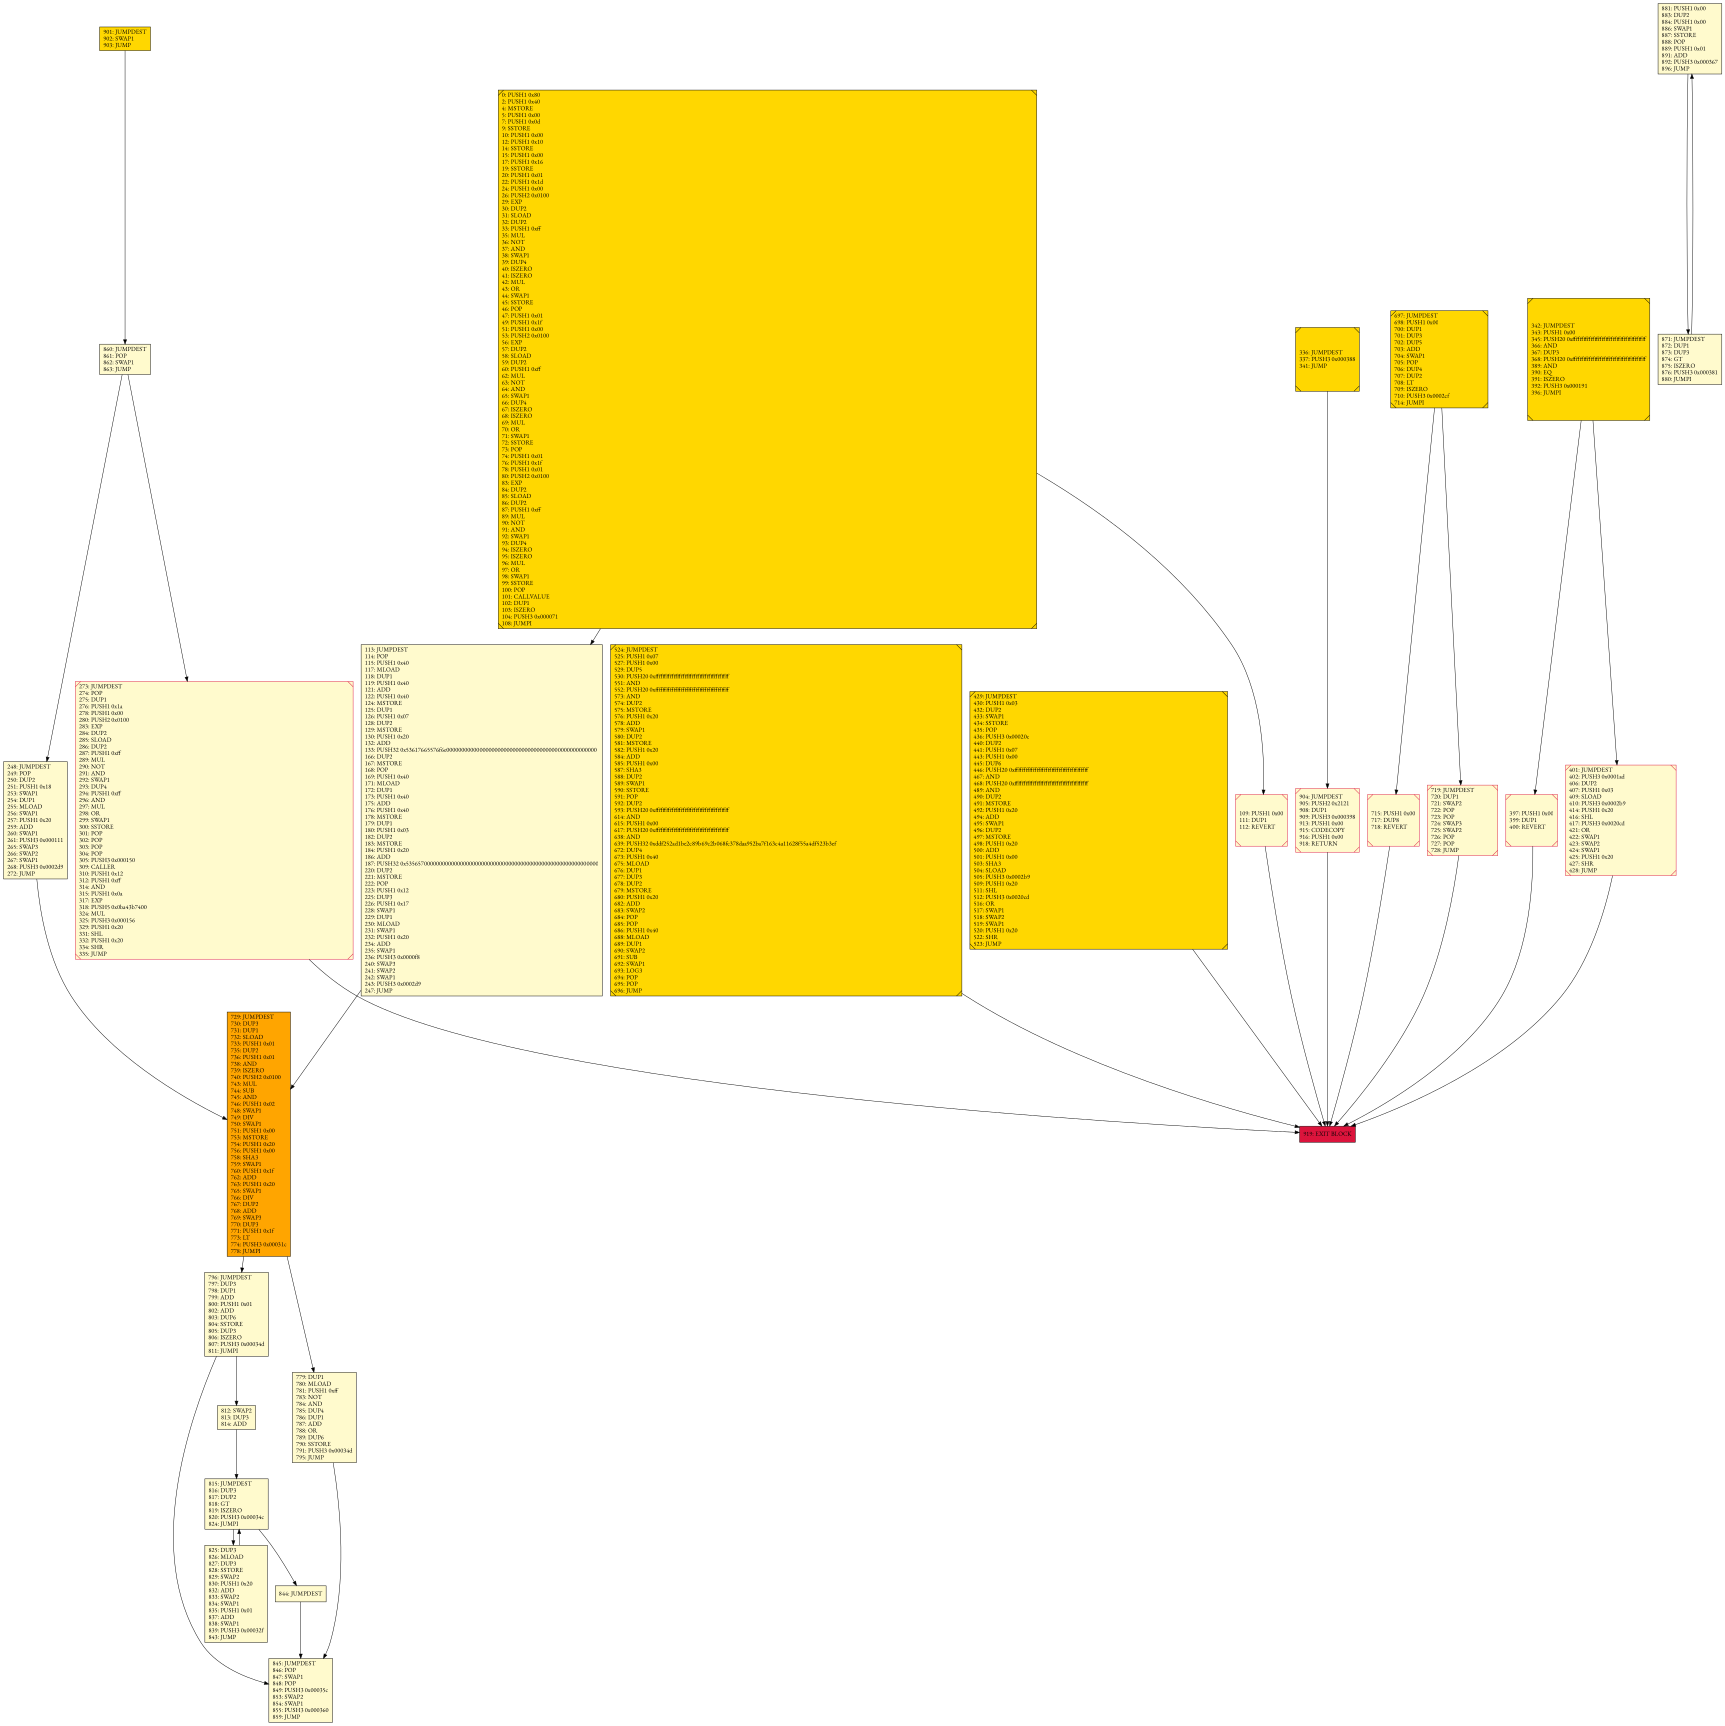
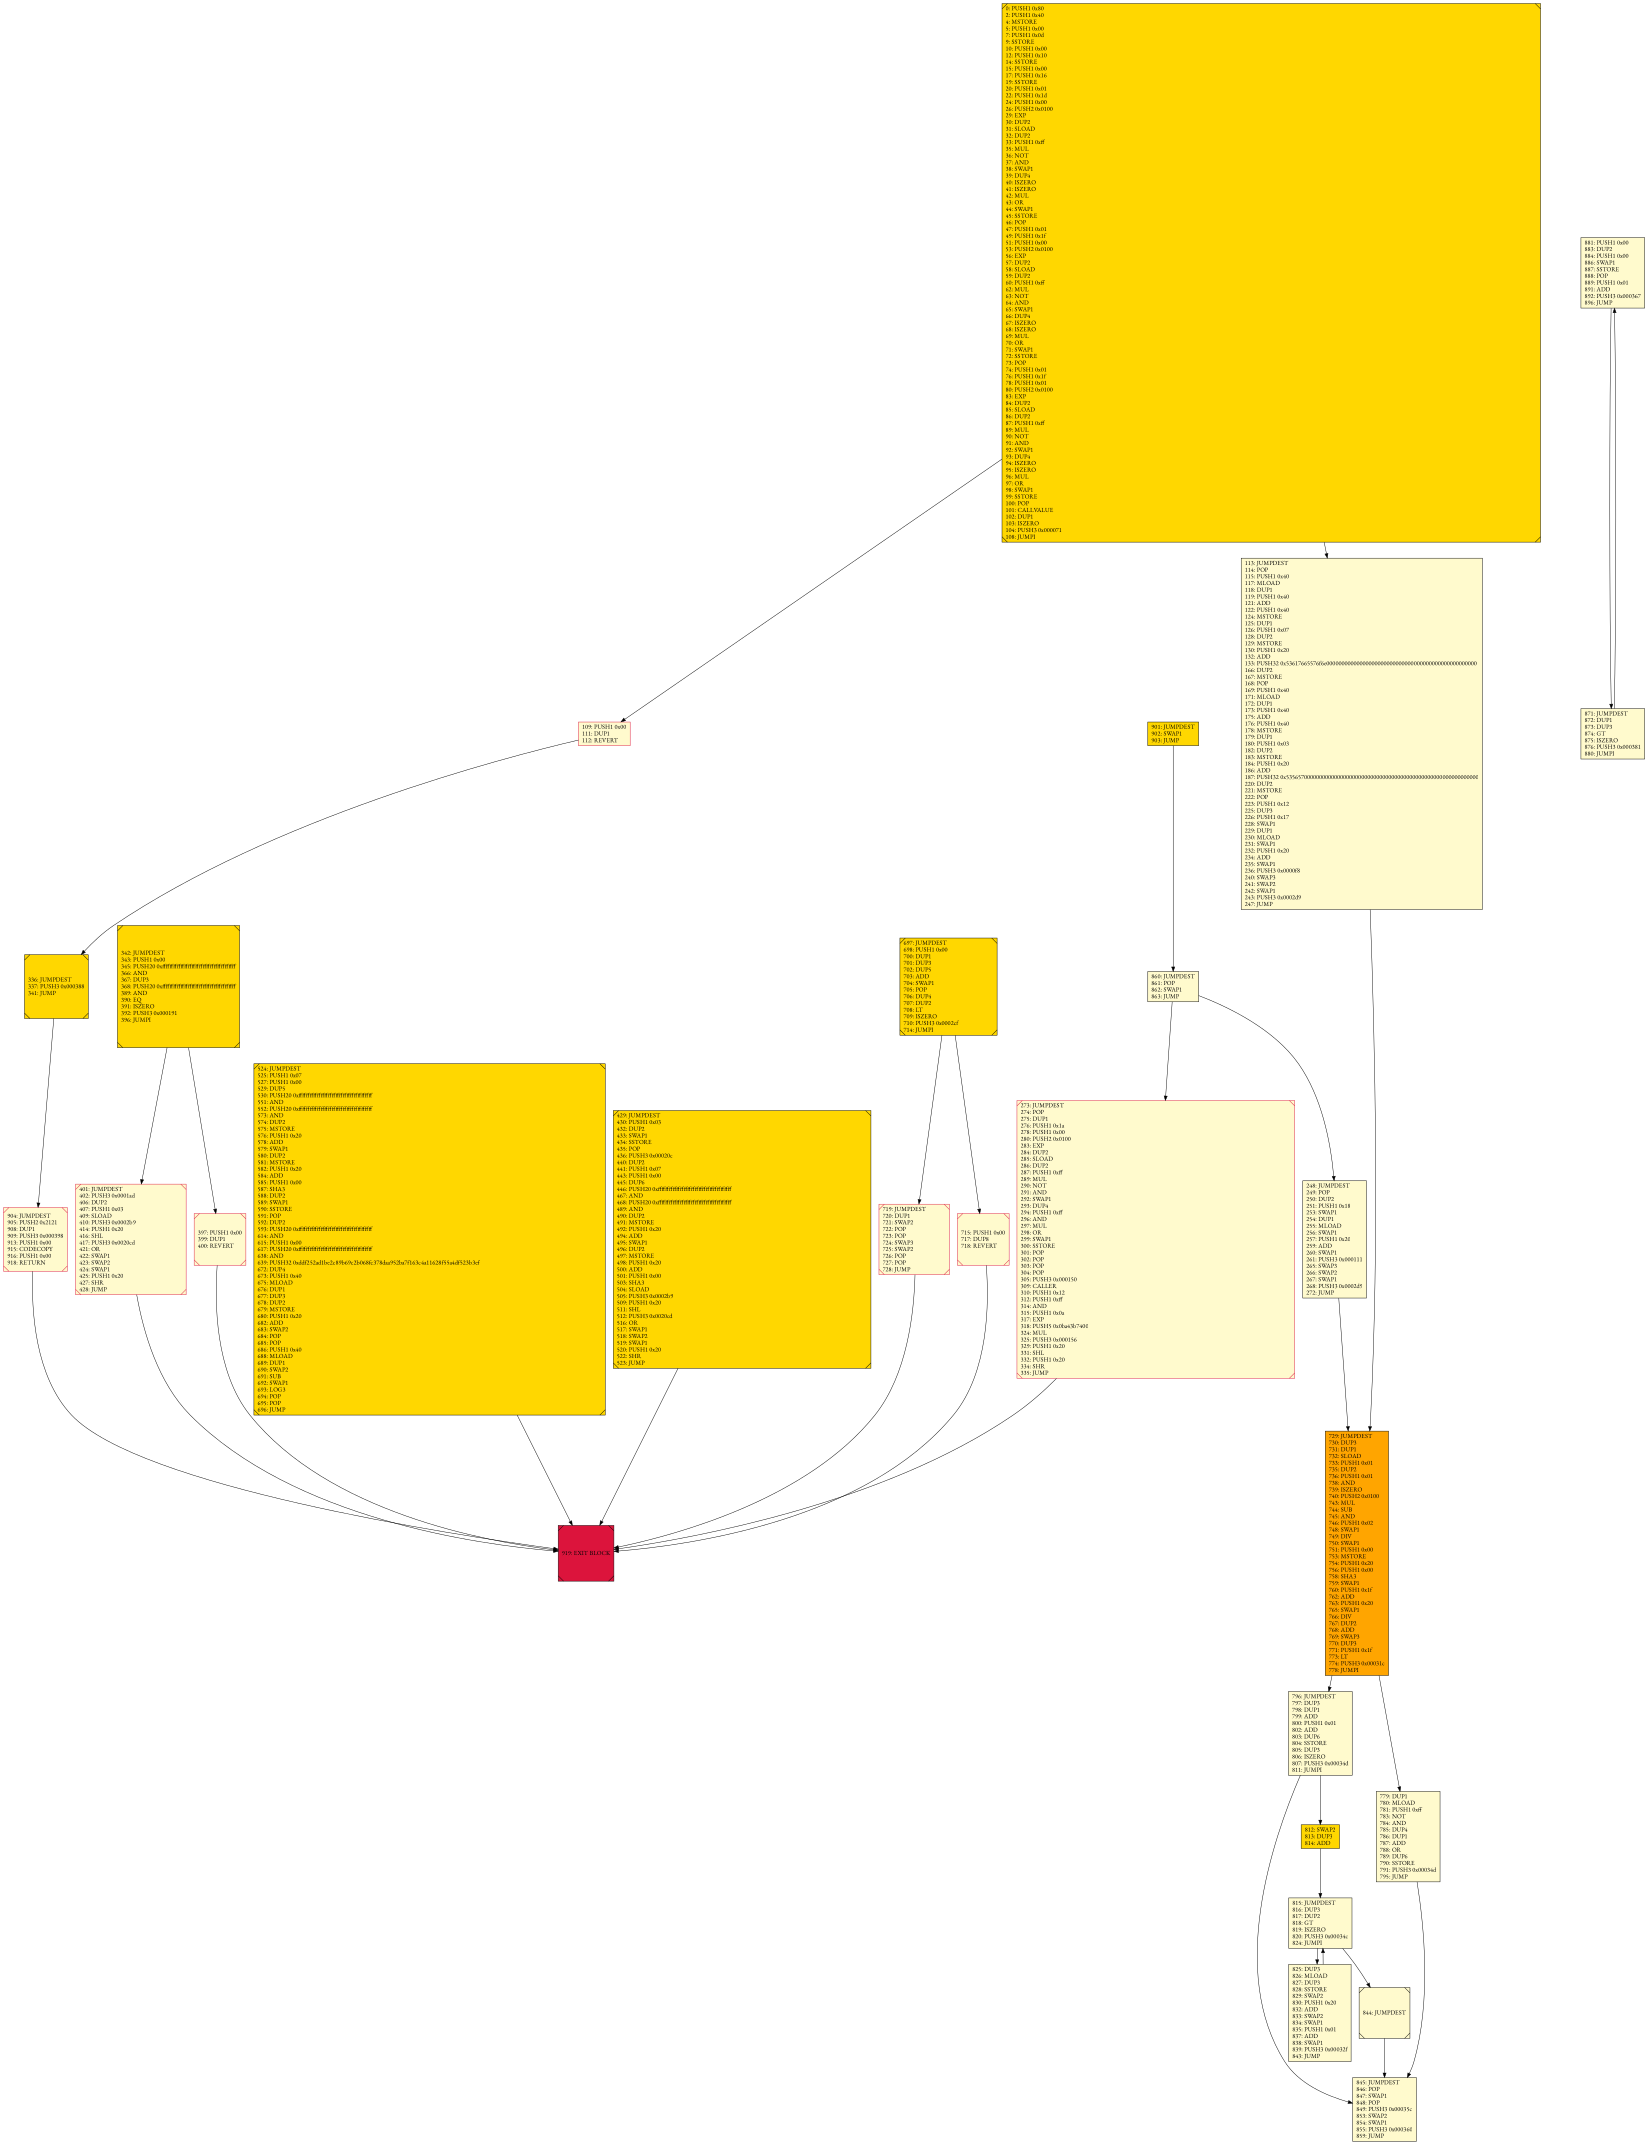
(1261, 820) -> (604, 734)
(1289, 985) -> (320, 821)
(1327, 1134) -> (586, 1553)
(237, 1418) -> (1320, 1837)
(301, 1594) -> (1385, 2013)
